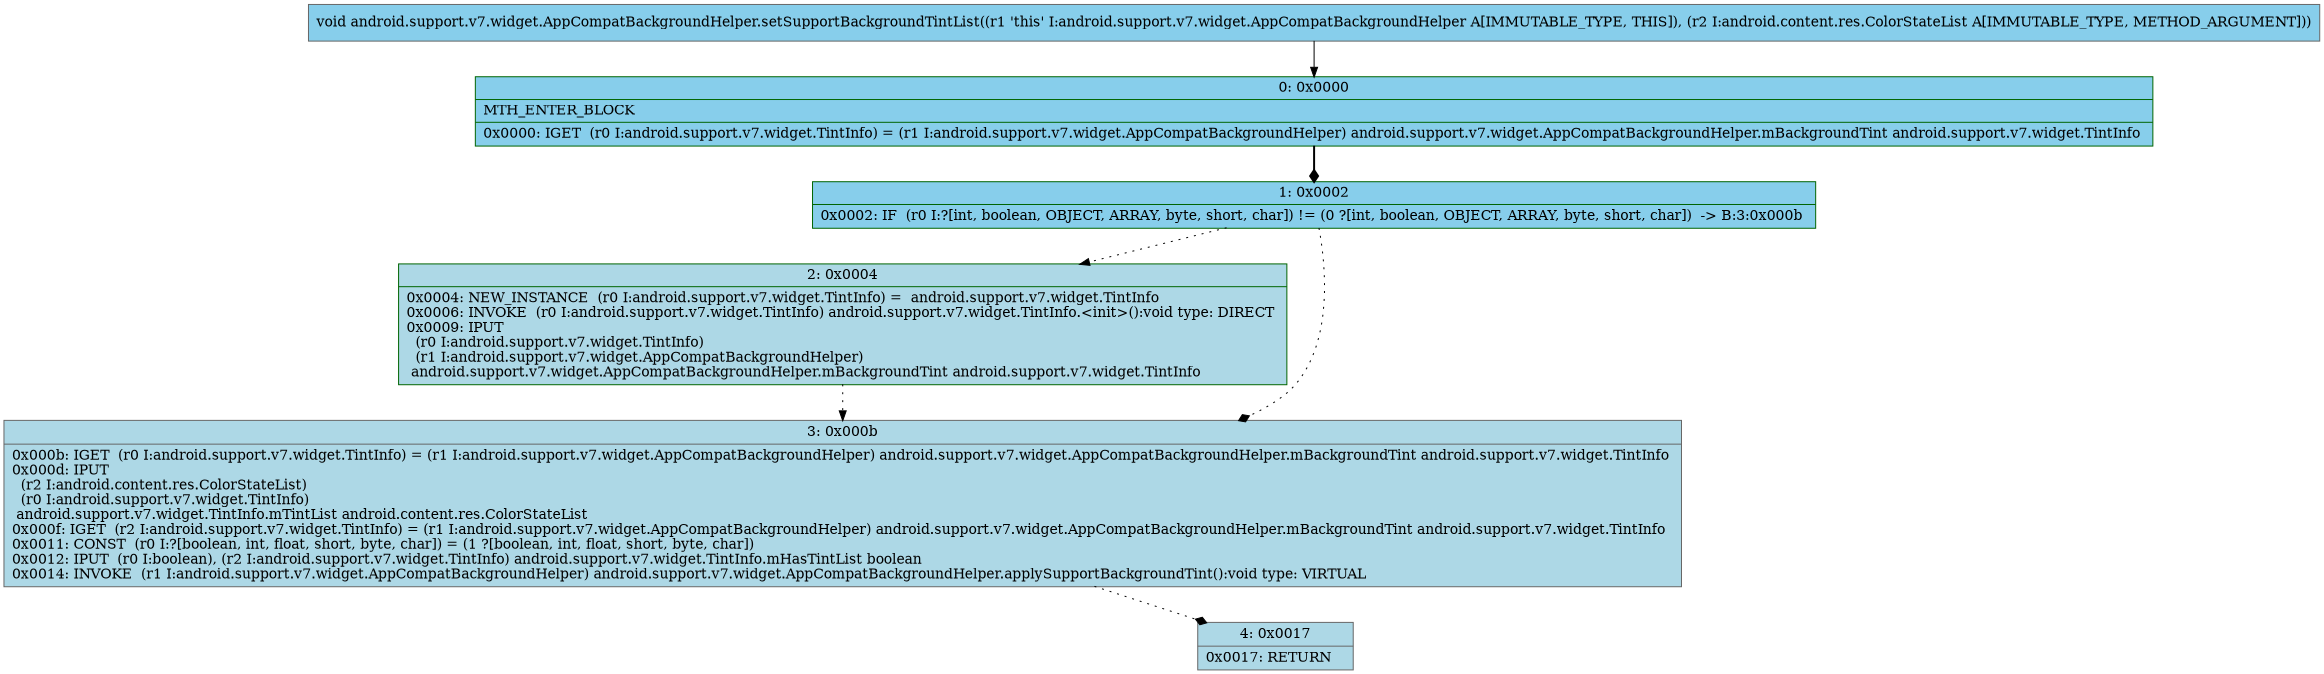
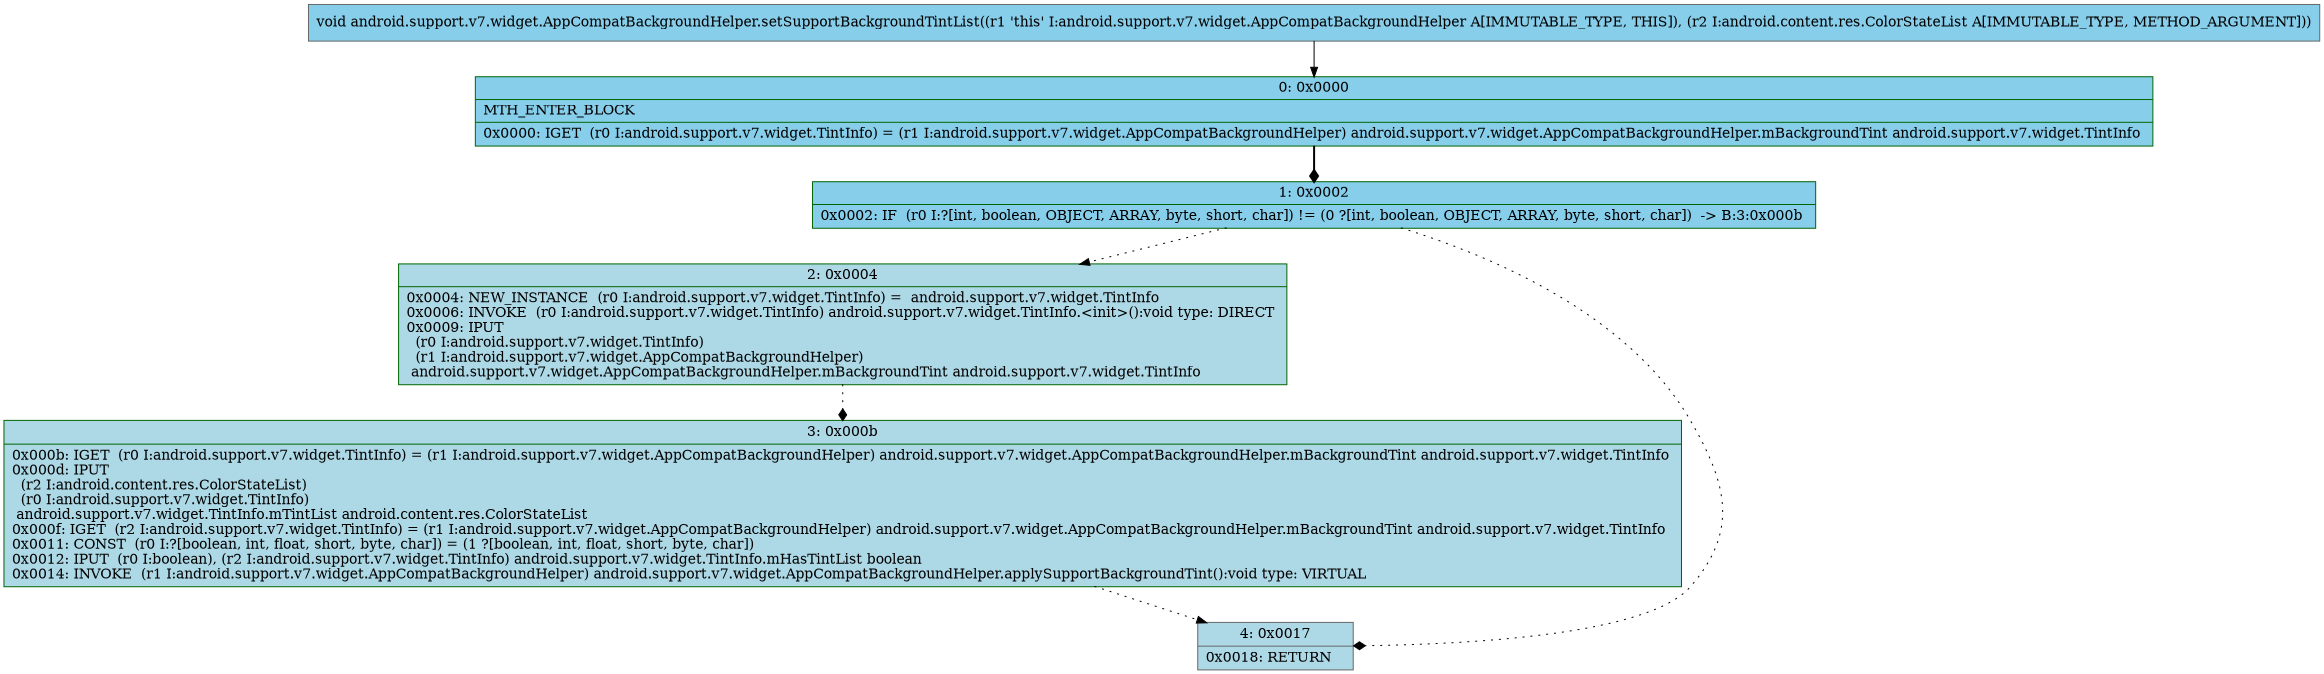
(1319, 337) -> (1721, 495)
(843, 397) -> (843, 397)
(843, 504) -> (843, 504)
(1145, 603) -> (1145, 603)
(1275, 658) -> (1275, 658)
